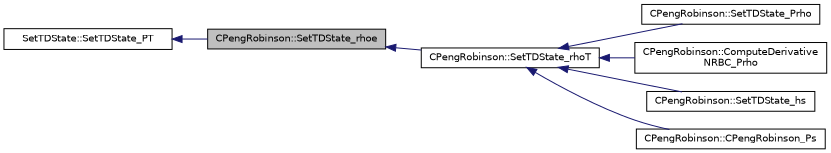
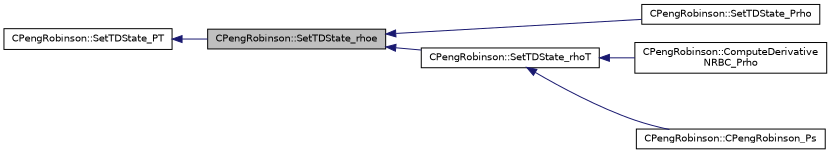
(625, 35) -> (519, 26)
(88, 39) -> (88, 39)
(731, 101) -> none
